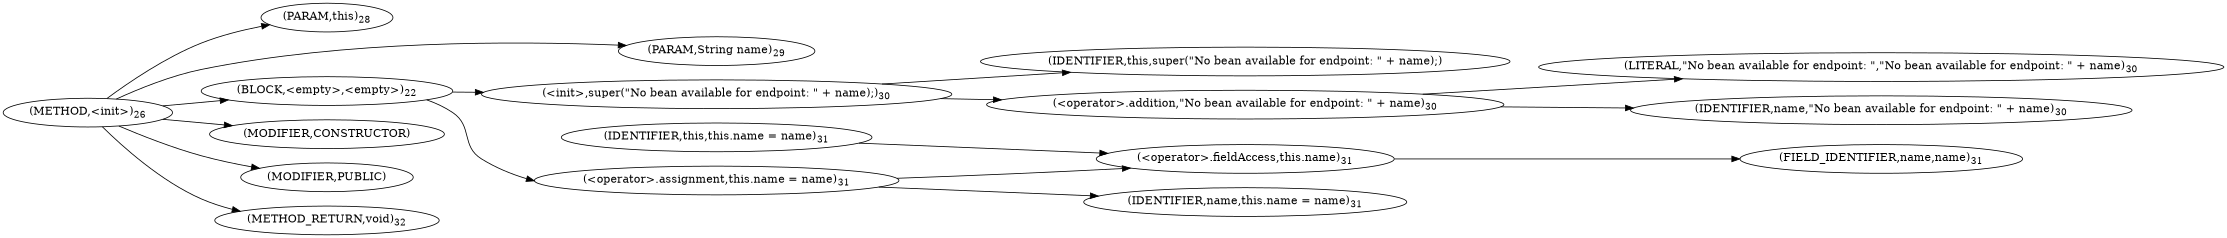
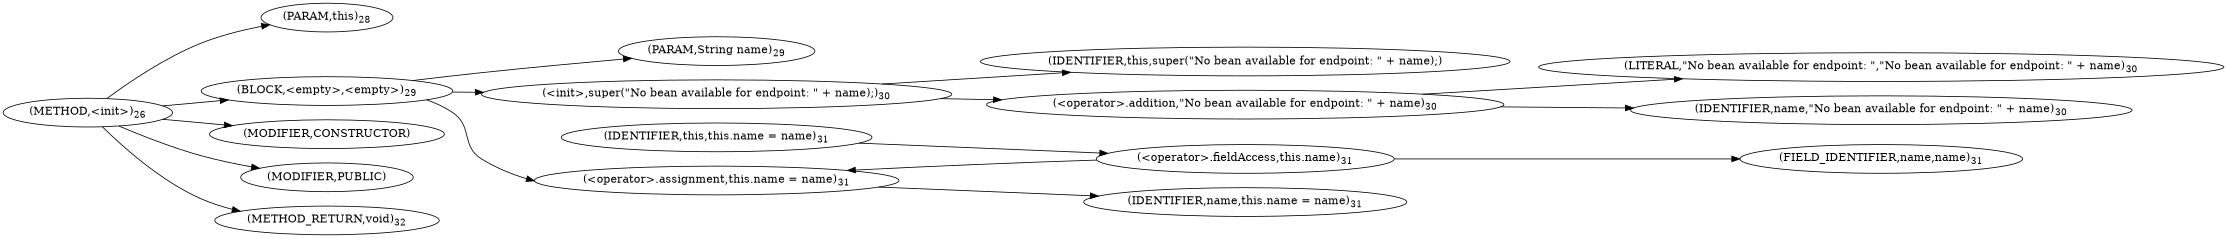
(364, 48) -> (518, 69)
(411, 90) -> (411, 90)
(1010, 174) -> (976, 165)
